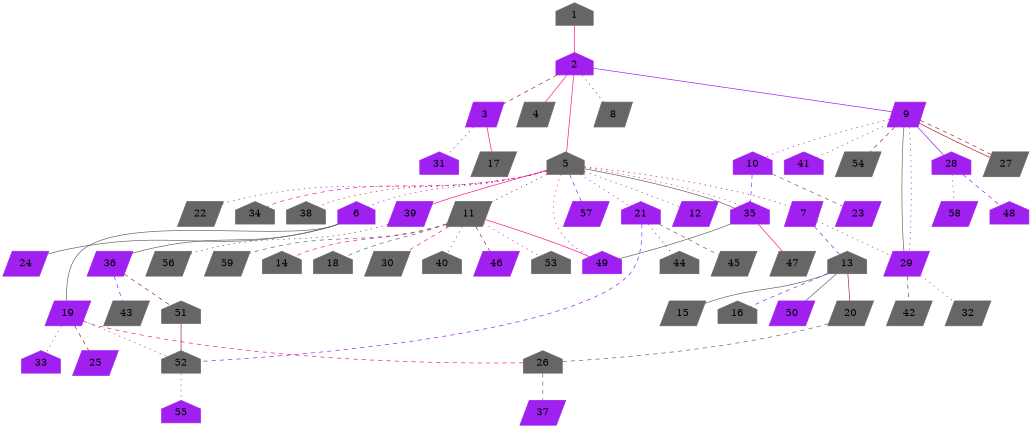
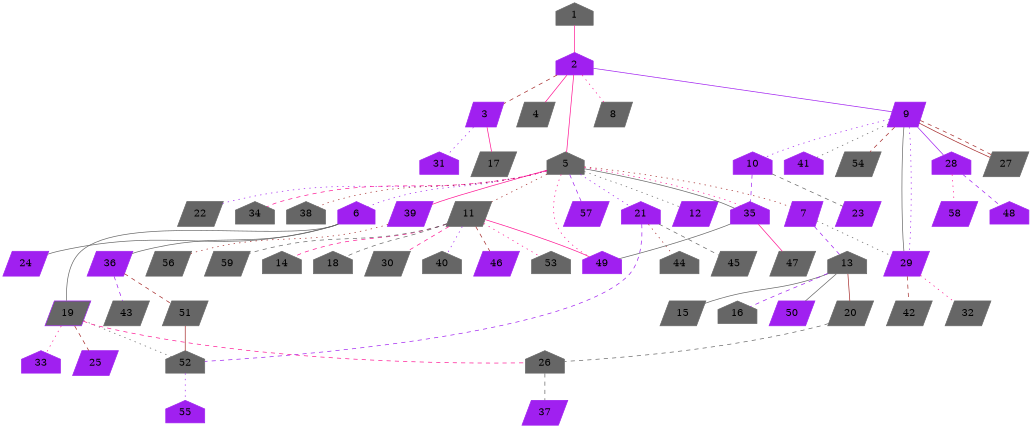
(593, 89) -> (593, 89)
(68, 313) -> (68, 313)
(181, 313) -> (185, 313)
